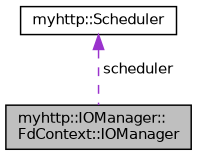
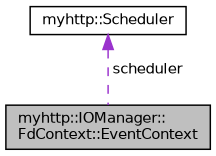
(99, 127) -> (108, 127)
